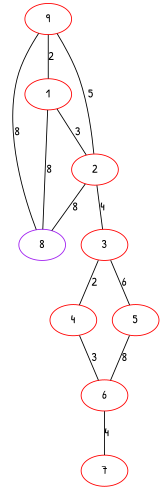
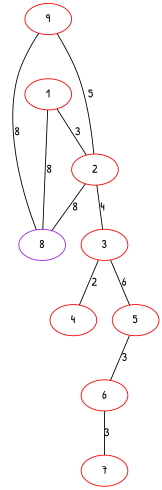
(48, 57) -> none
(89, 358) -> none
(125, 358) -> (125, 358)
(107, 433) -> (107, 433)
